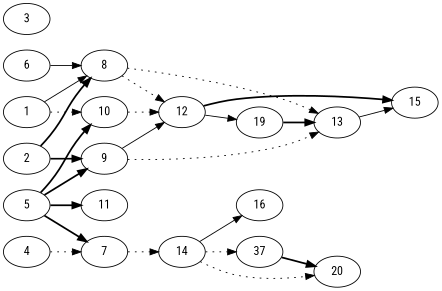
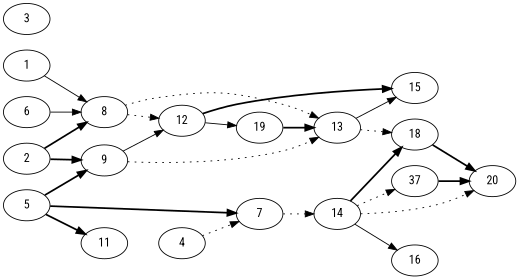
(104, 112) -> none
none -> (415, 135)
